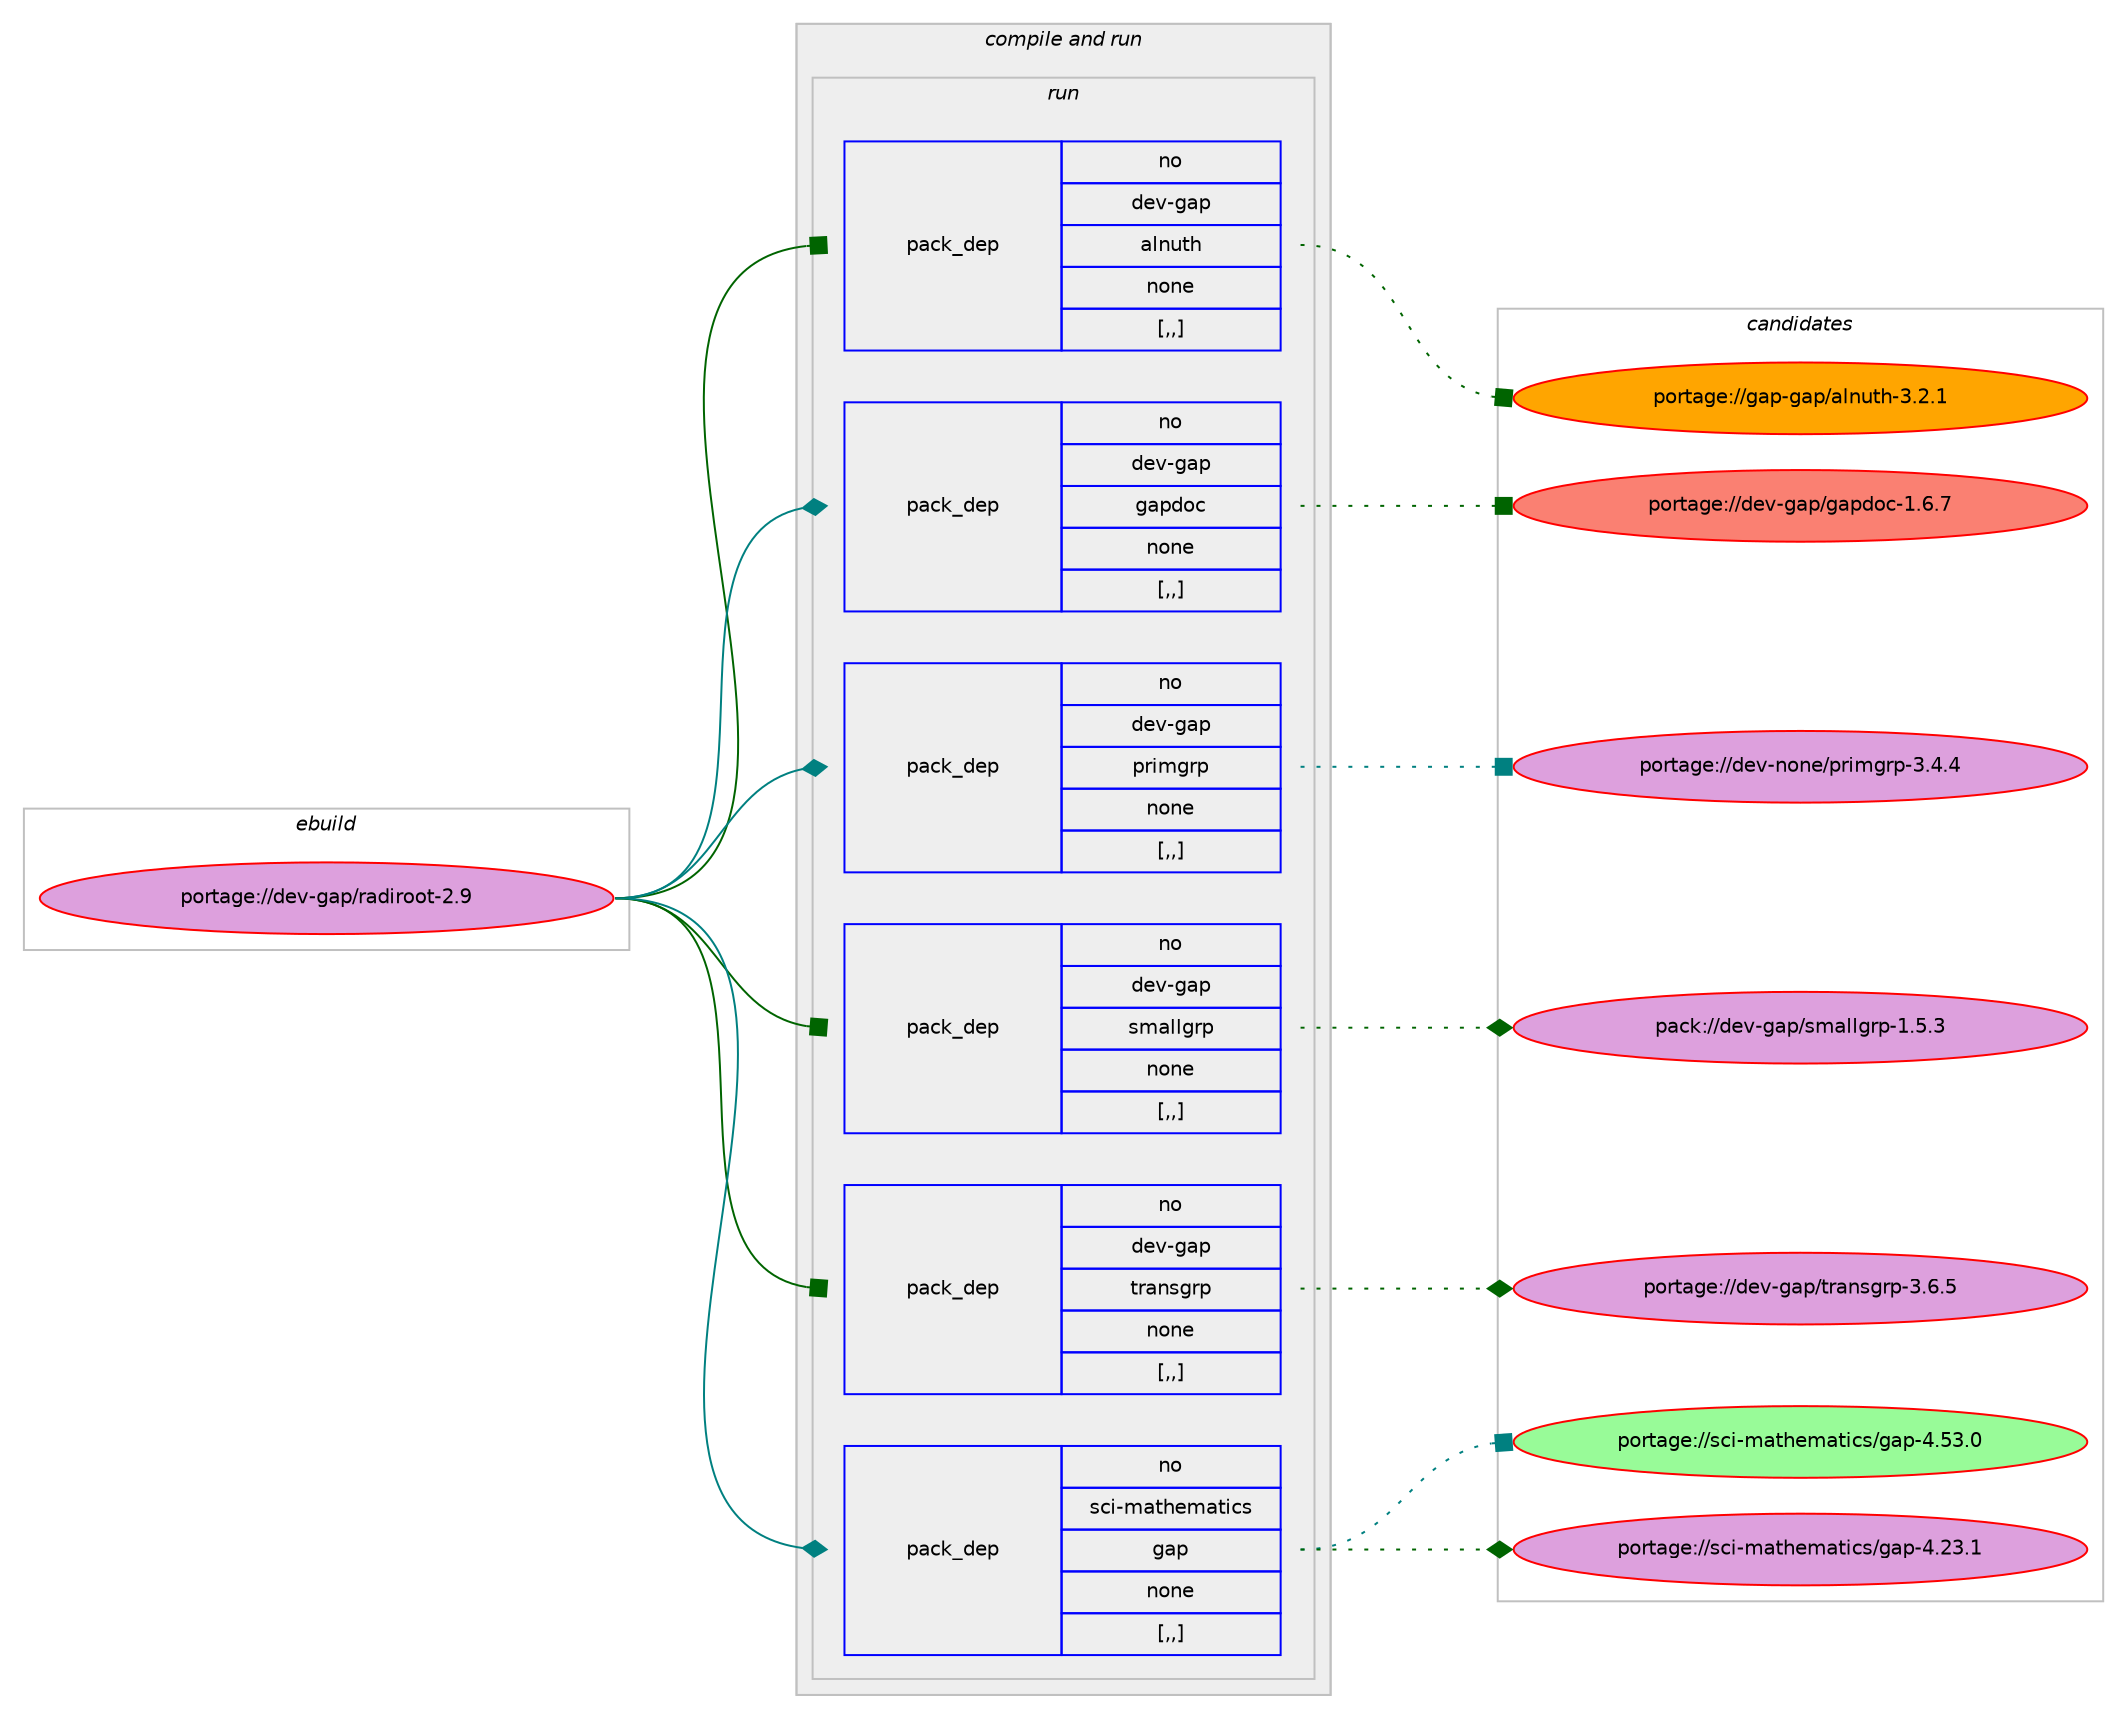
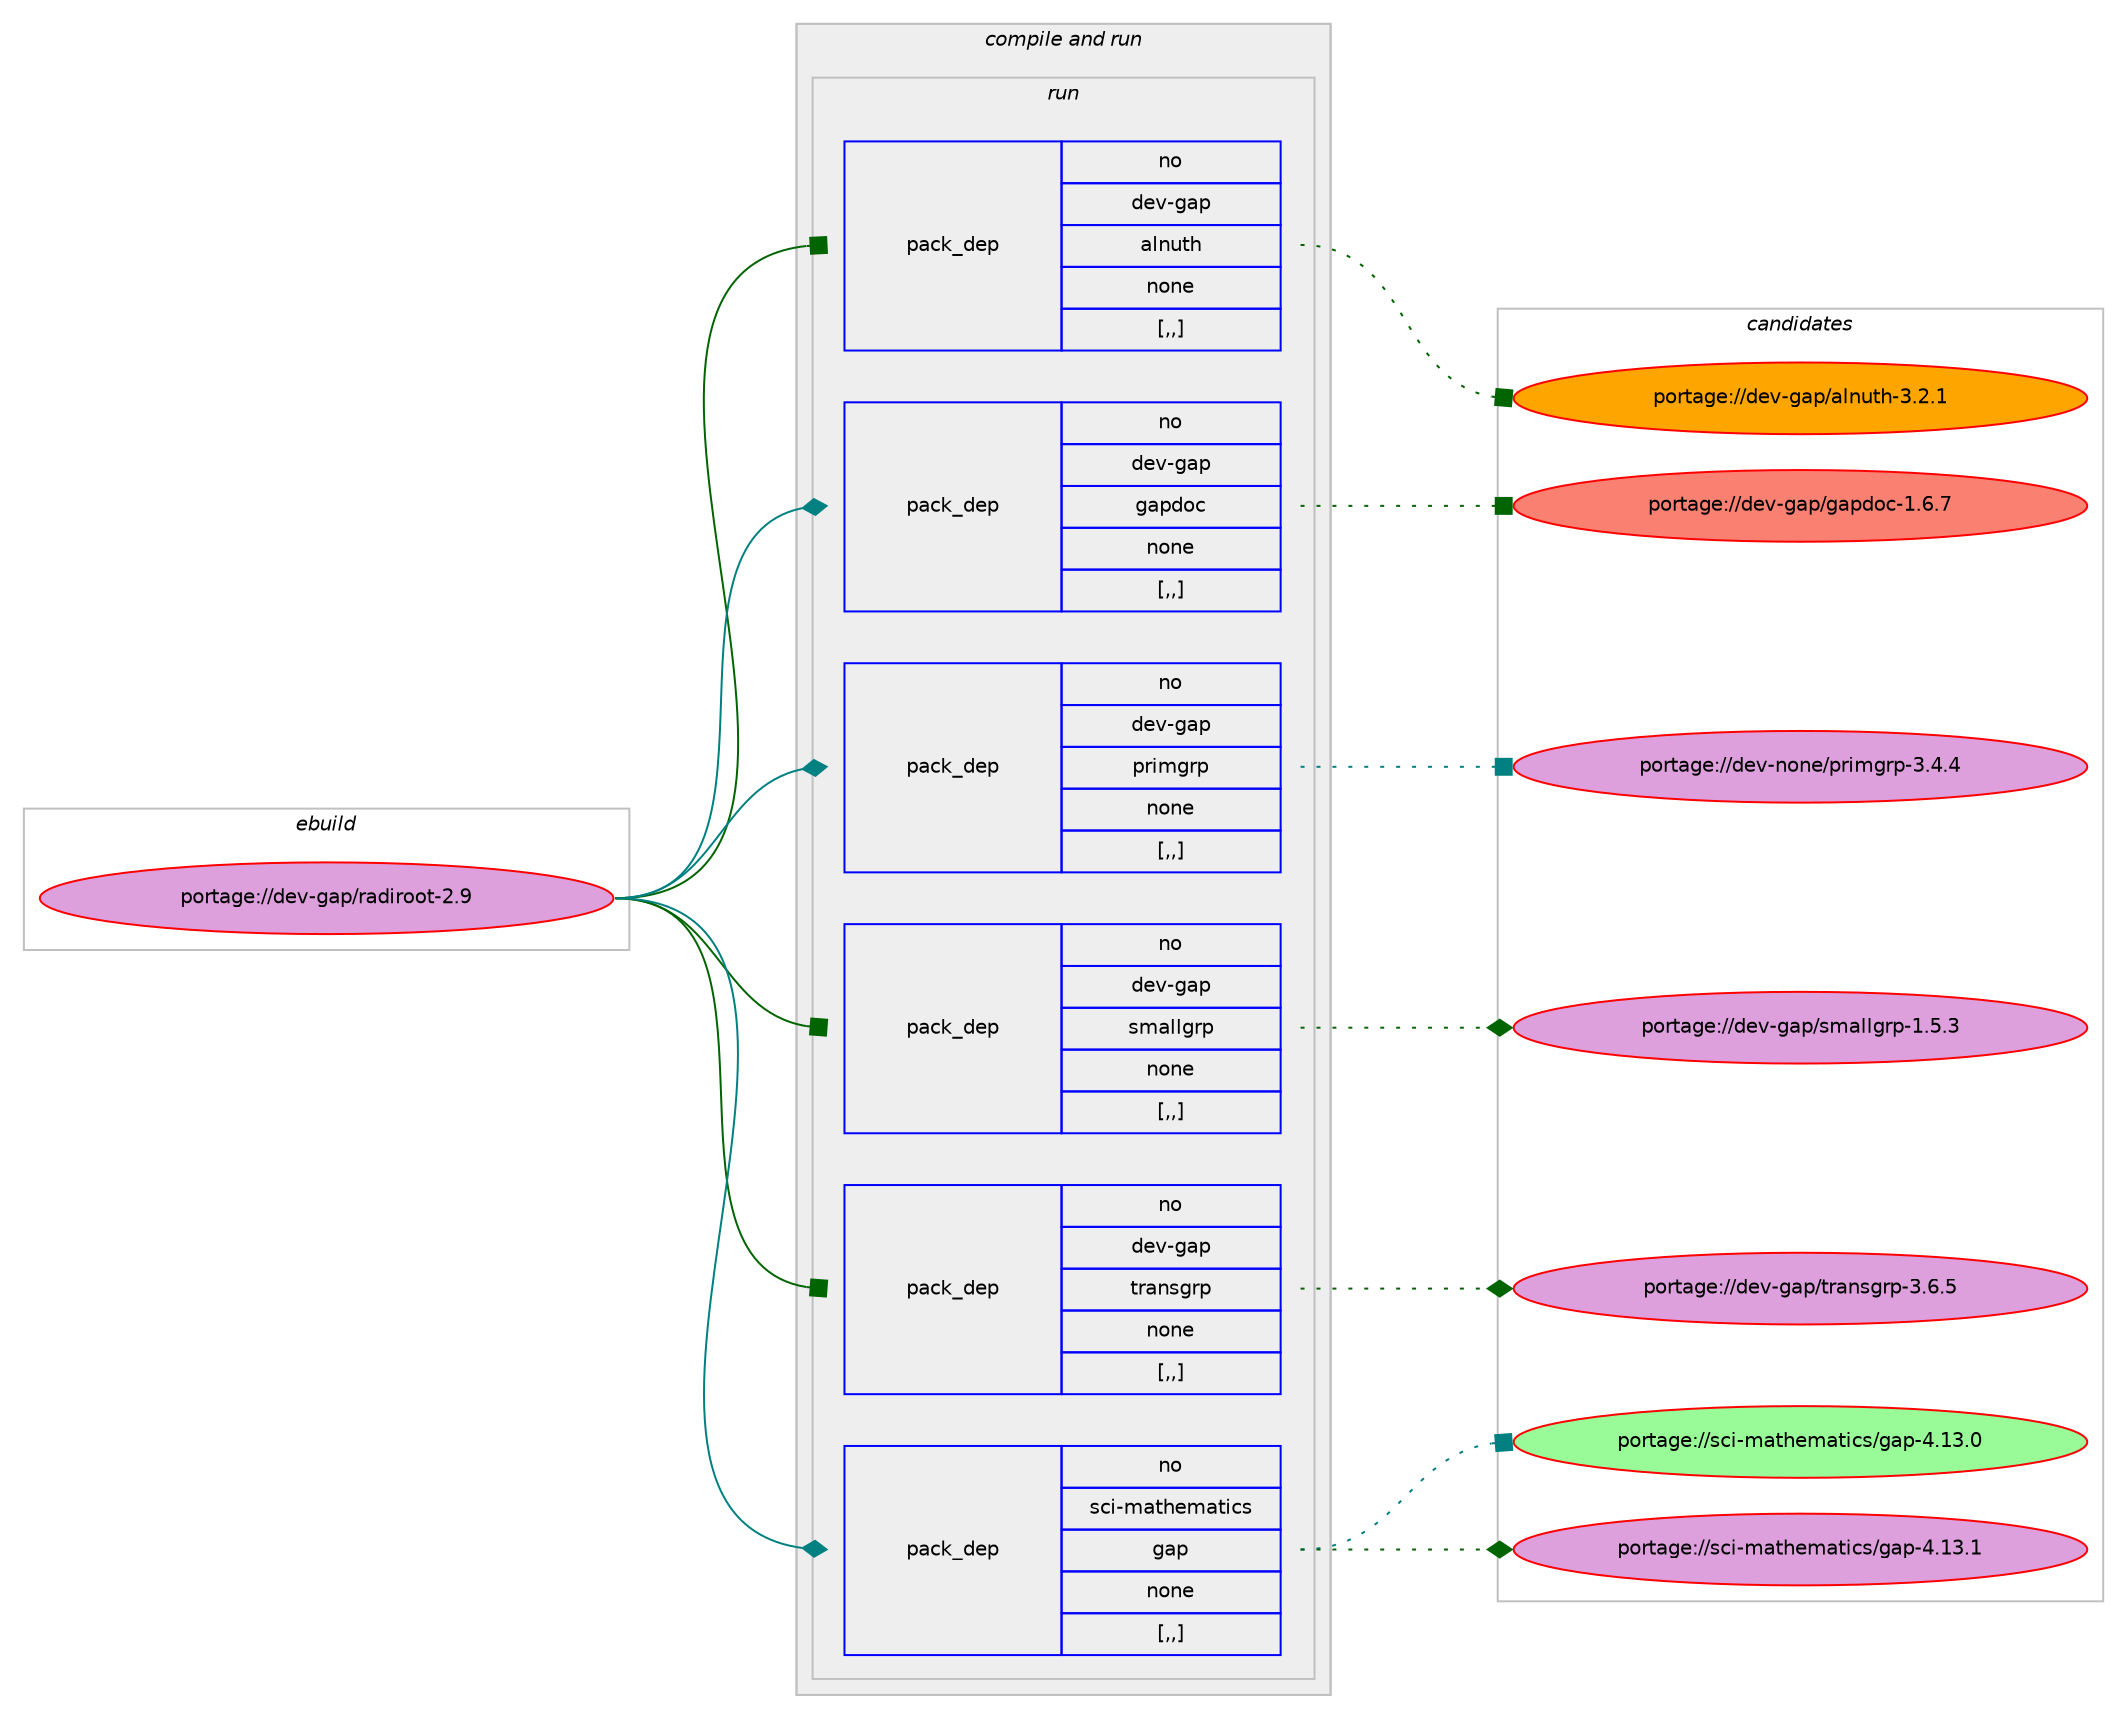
(1800, 398) -> (1800, 398)
(1800, 1028) -> (1800, 1028)
(1800, 1442) -> (1800, 1442)
(1800, 1550) -> (1800, 1550)
